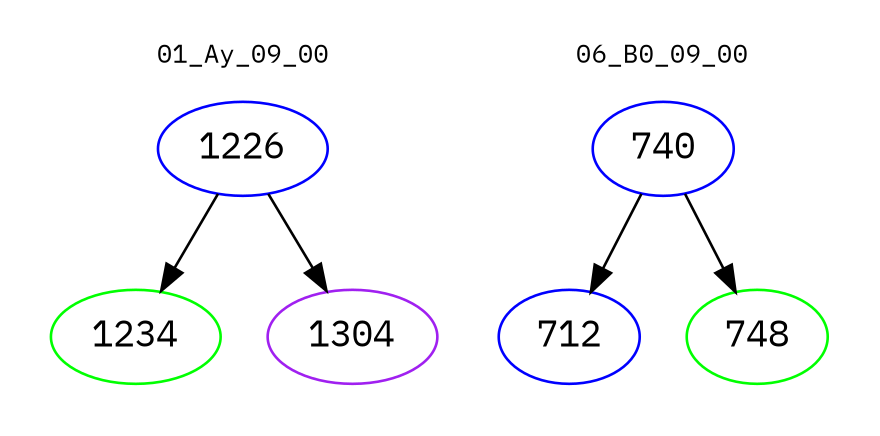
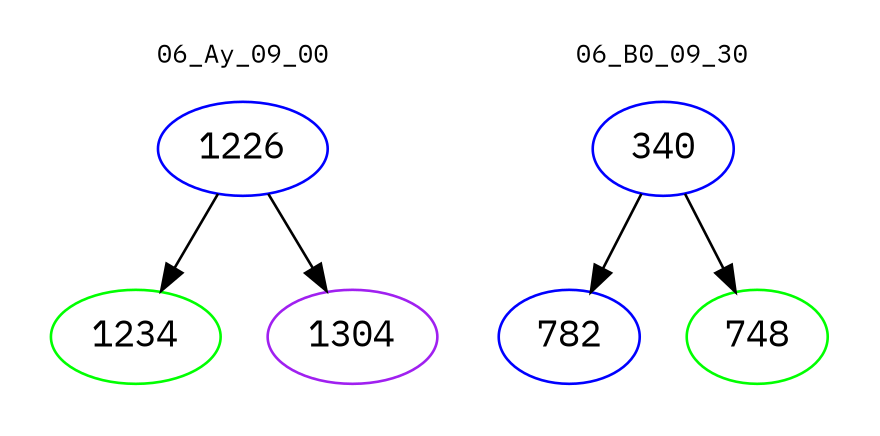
(244, 56) -> (244, 56)
(663, 56) -> (663, 56)
(663, 149) -> (663, 149)
(569, 337) -> (569, 337)
